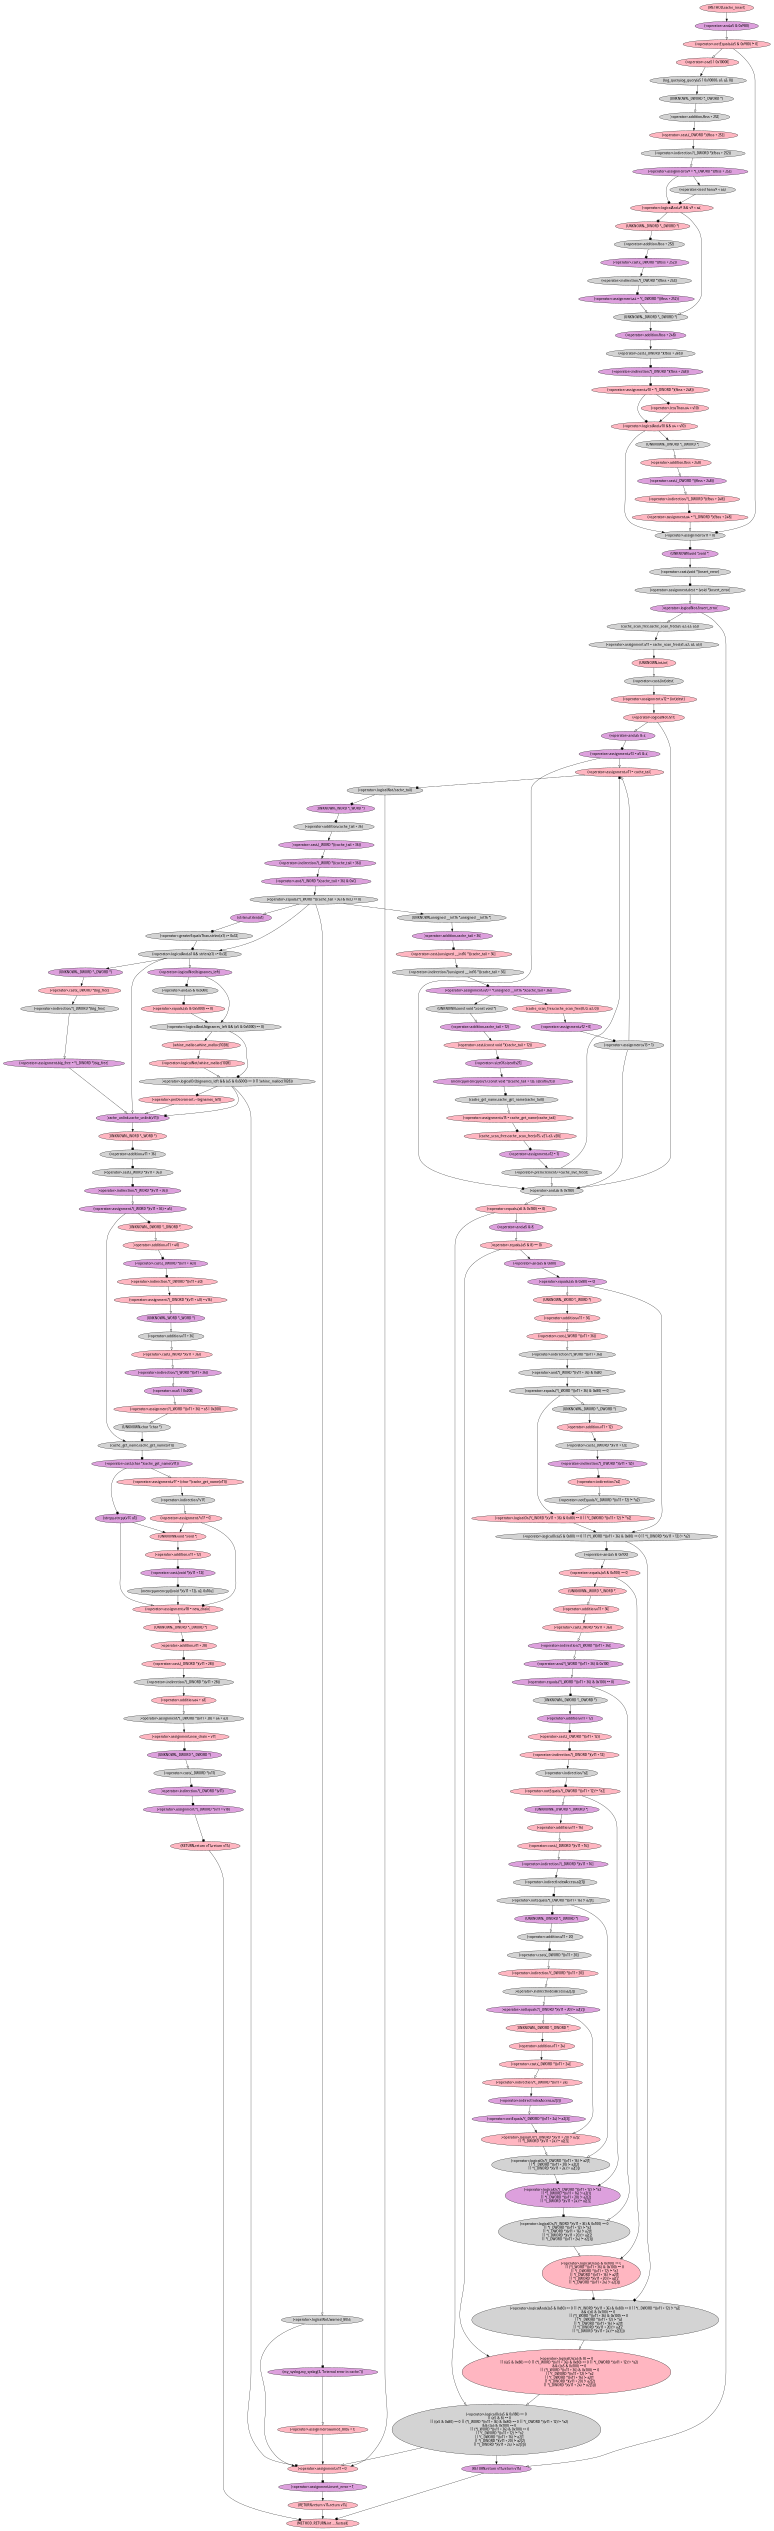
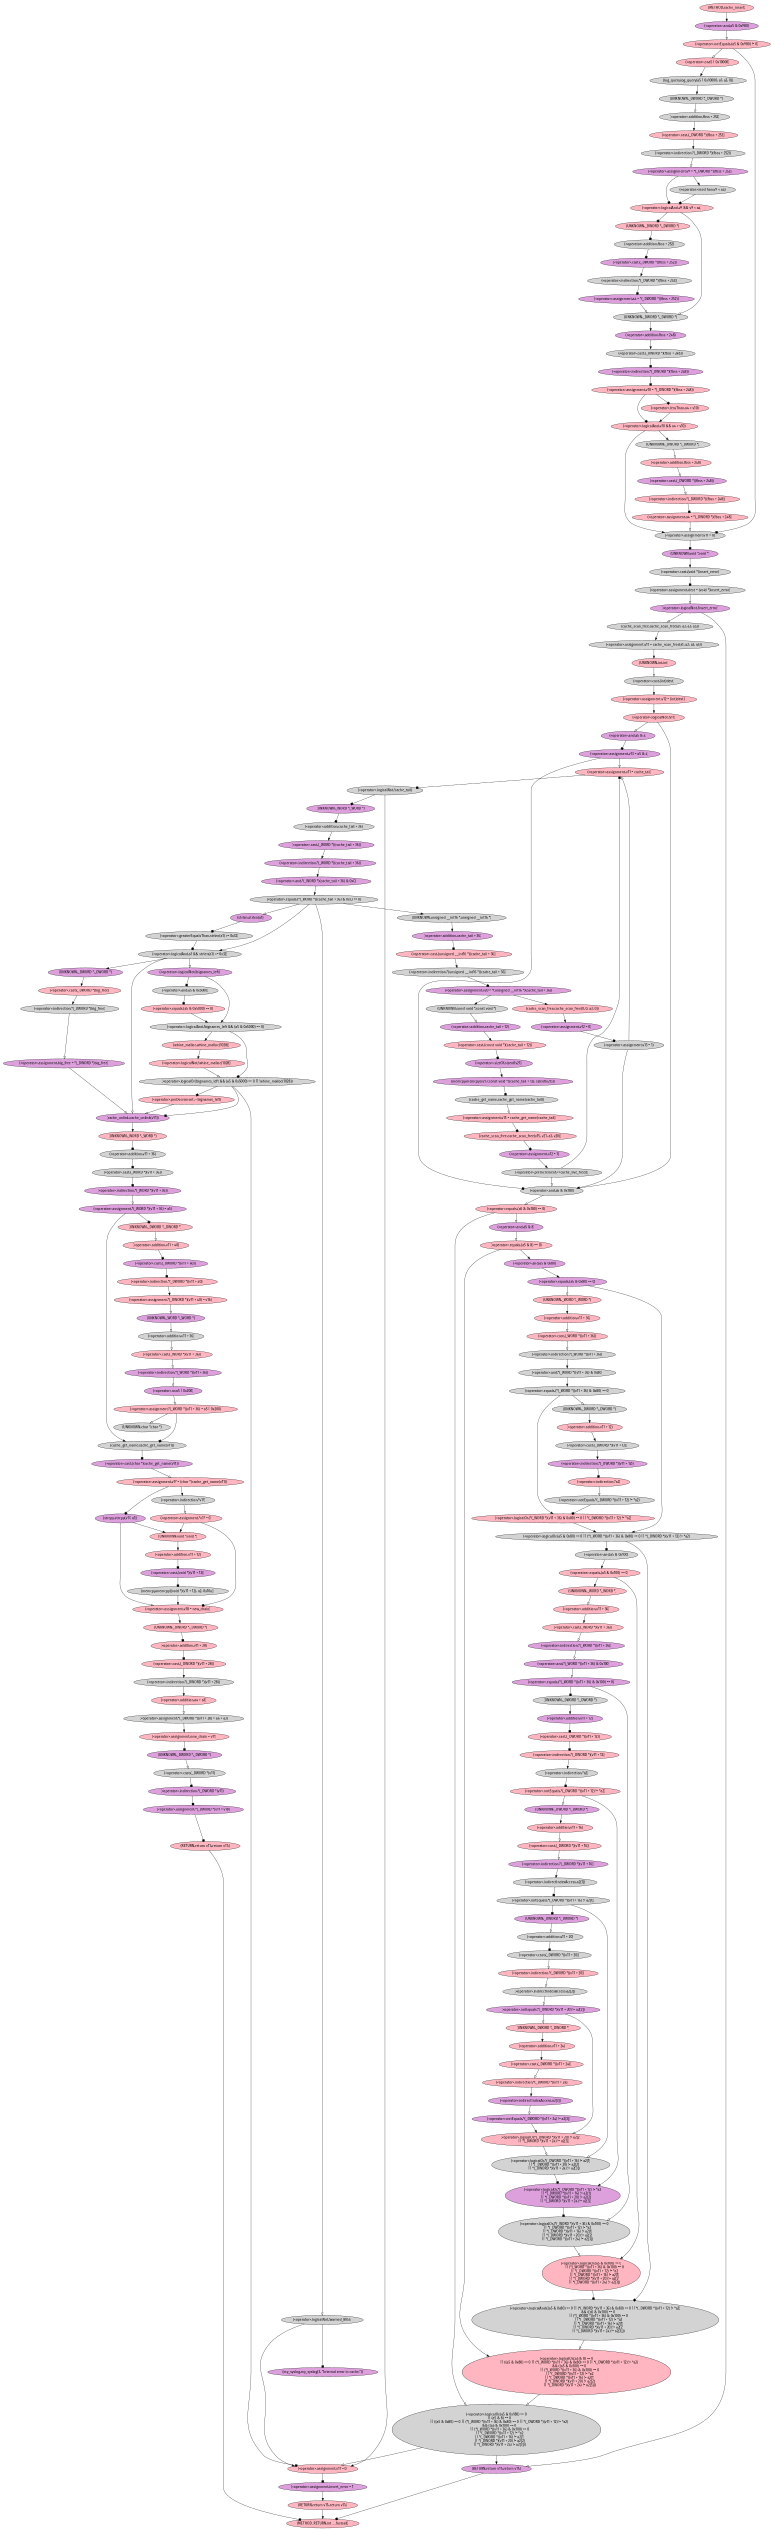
(142, 1435) -> (174, 1430)
(111, 1487) -> (147, 1497)
(323, 2430) -> none
